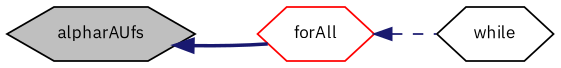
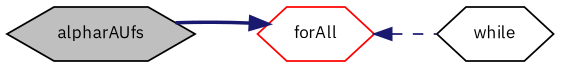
(230, 46) -> (213, 22)
